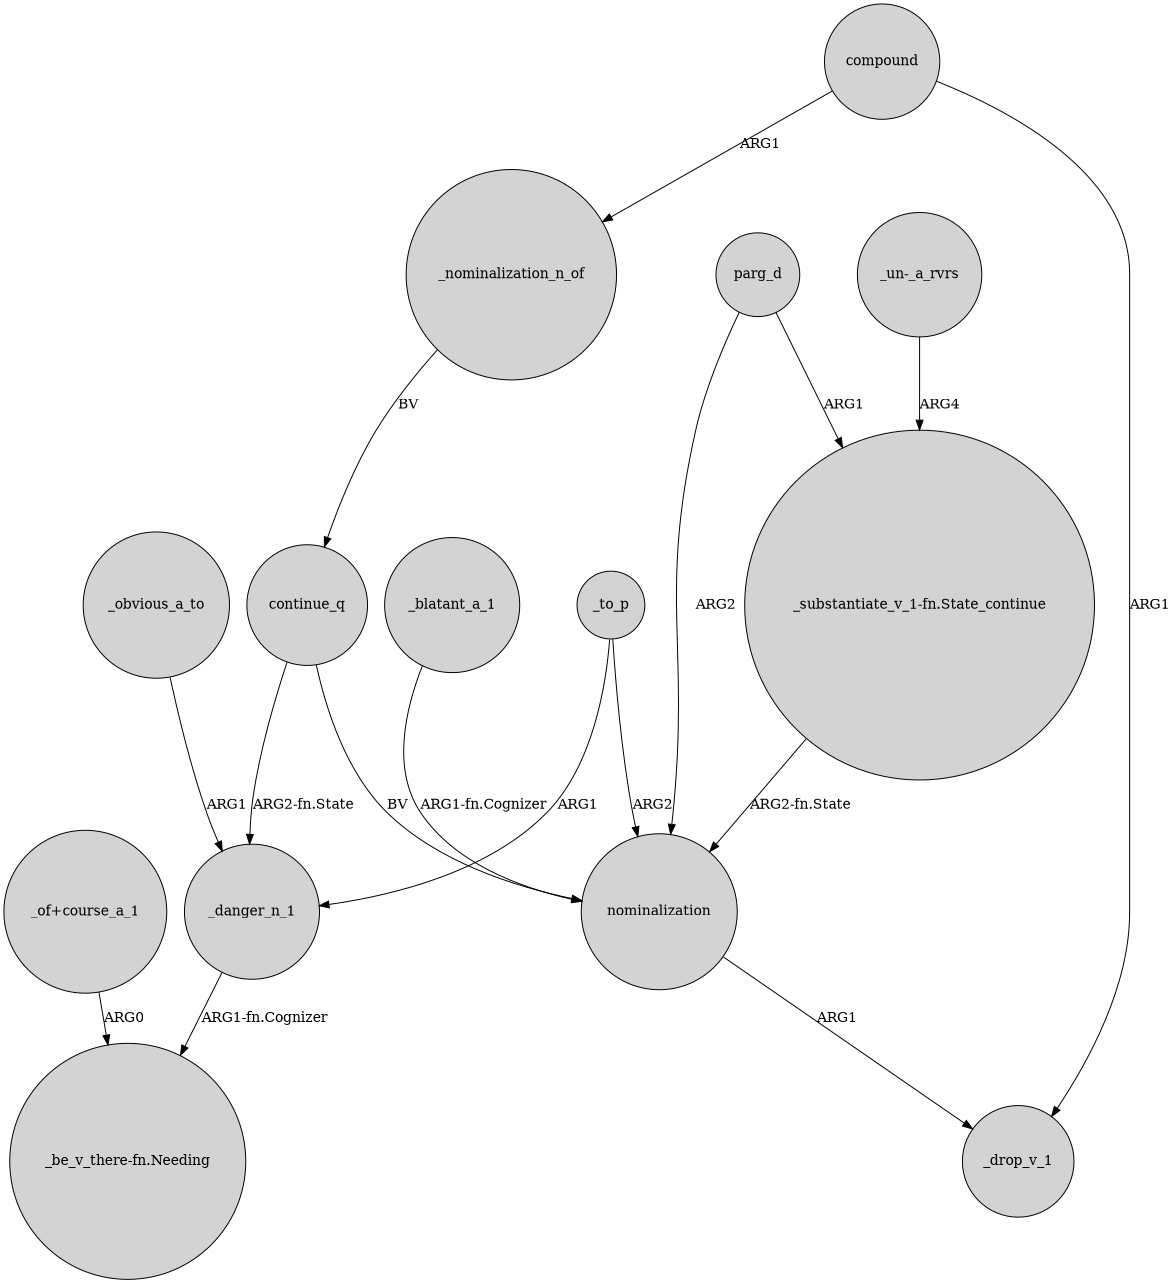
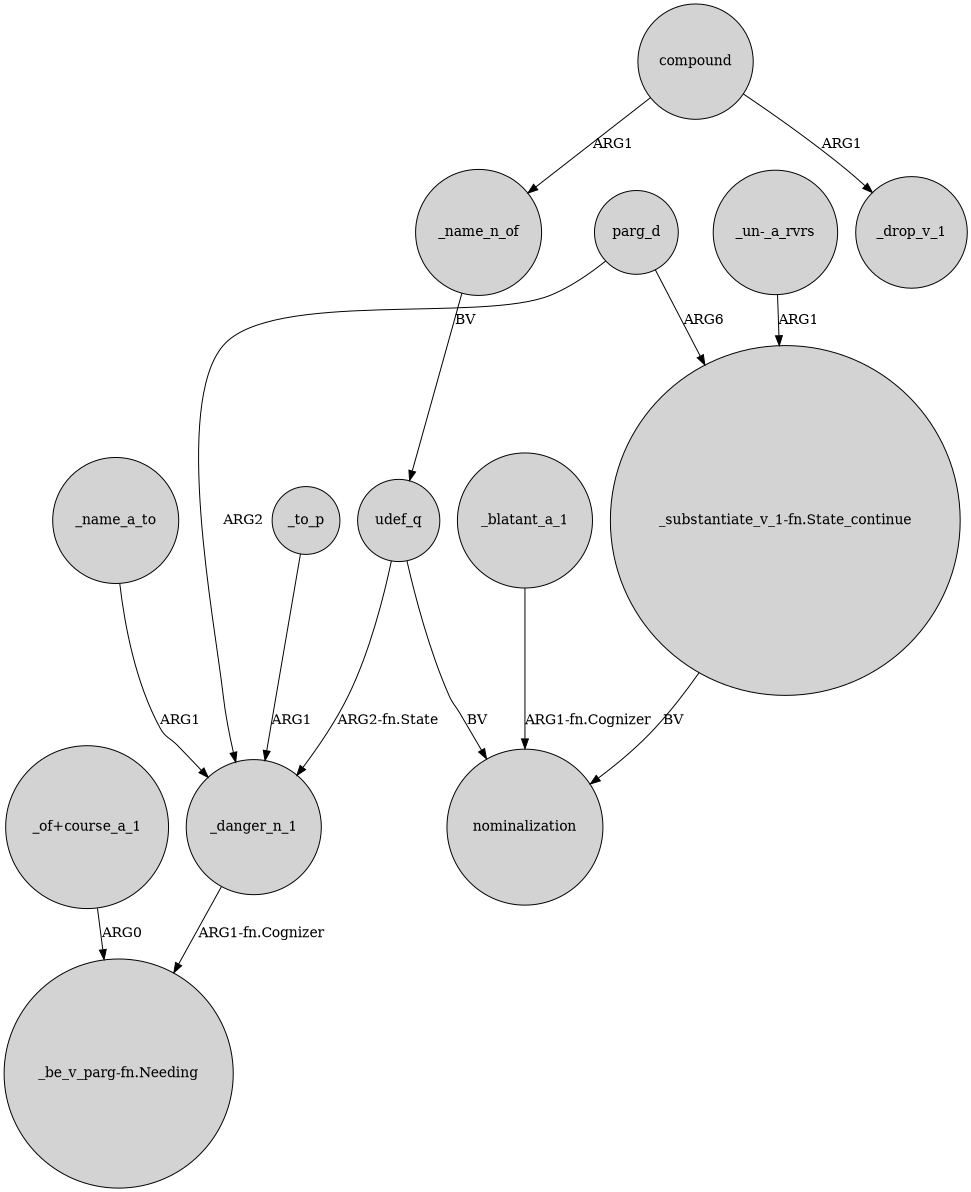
(511, 275) -> (479, 232)
(844, 405) -> (704, 320)
(940, 405) -> (799, 320)
(677, 564) -> (220, 351)
(156, 605) -> (116, 520)
(307, 605) -> (399, 520)
(621, 733) -> none
(801, 805) -> (673, 721)
(844, 1040) -> none
(128, 1161) -> (119, 1074)
